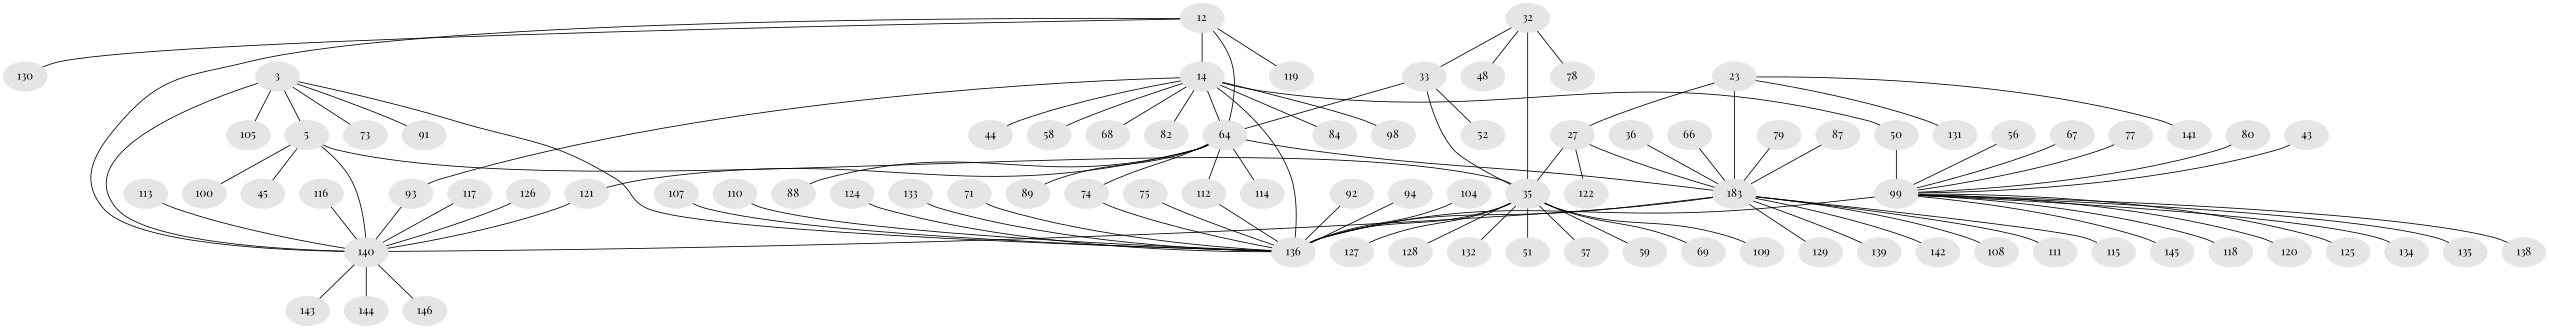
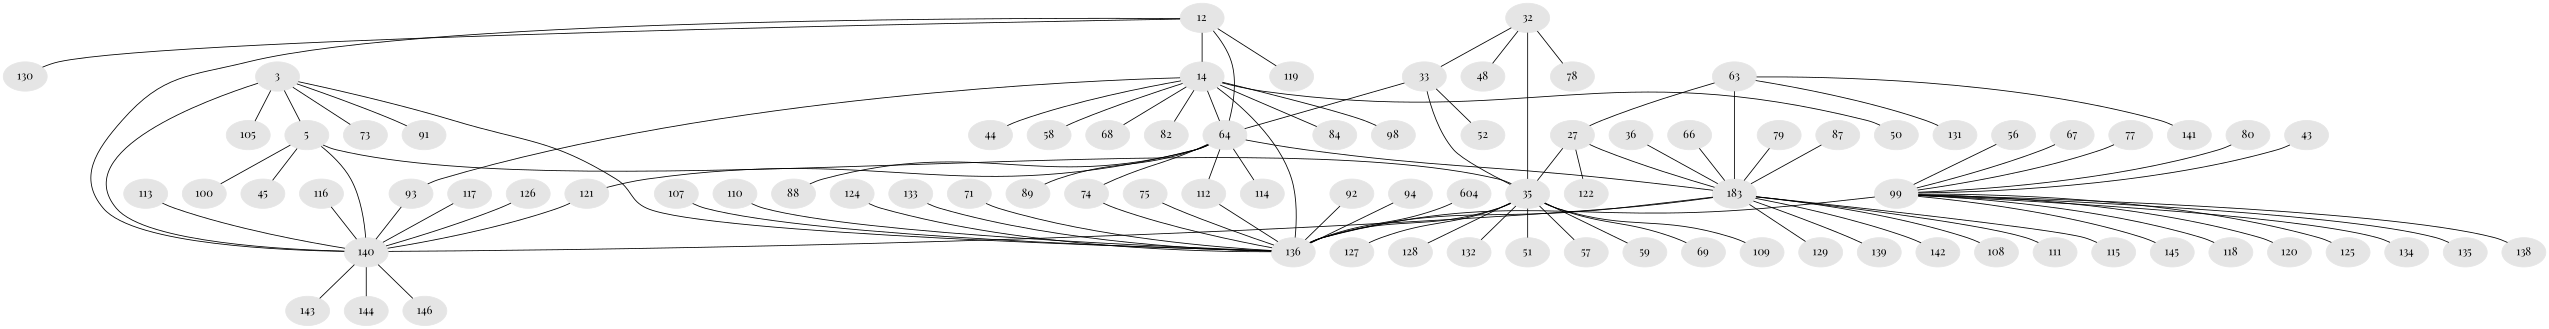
(1734, 77) -> (1734, 77)
(1896, 164) -> none
(1469, 194) -> (1469, 194)
